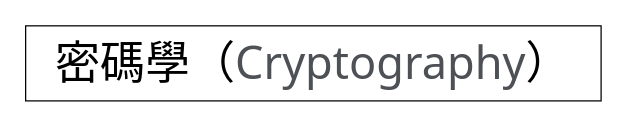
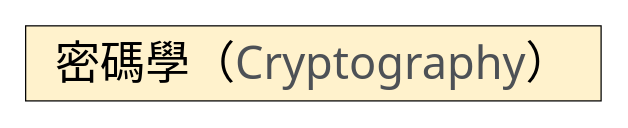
(313, 63) -> (313, 63)
